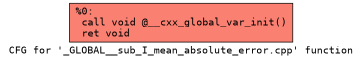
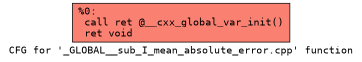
(181, 22) -> (181, 22)
